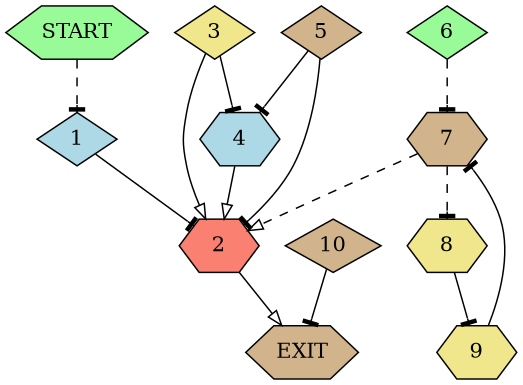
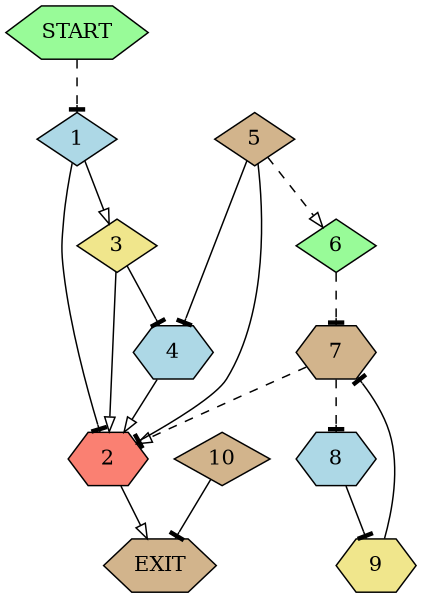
none -> (94, 186)
none -> (291, 186)
(447, 246) -> (336, 459)
